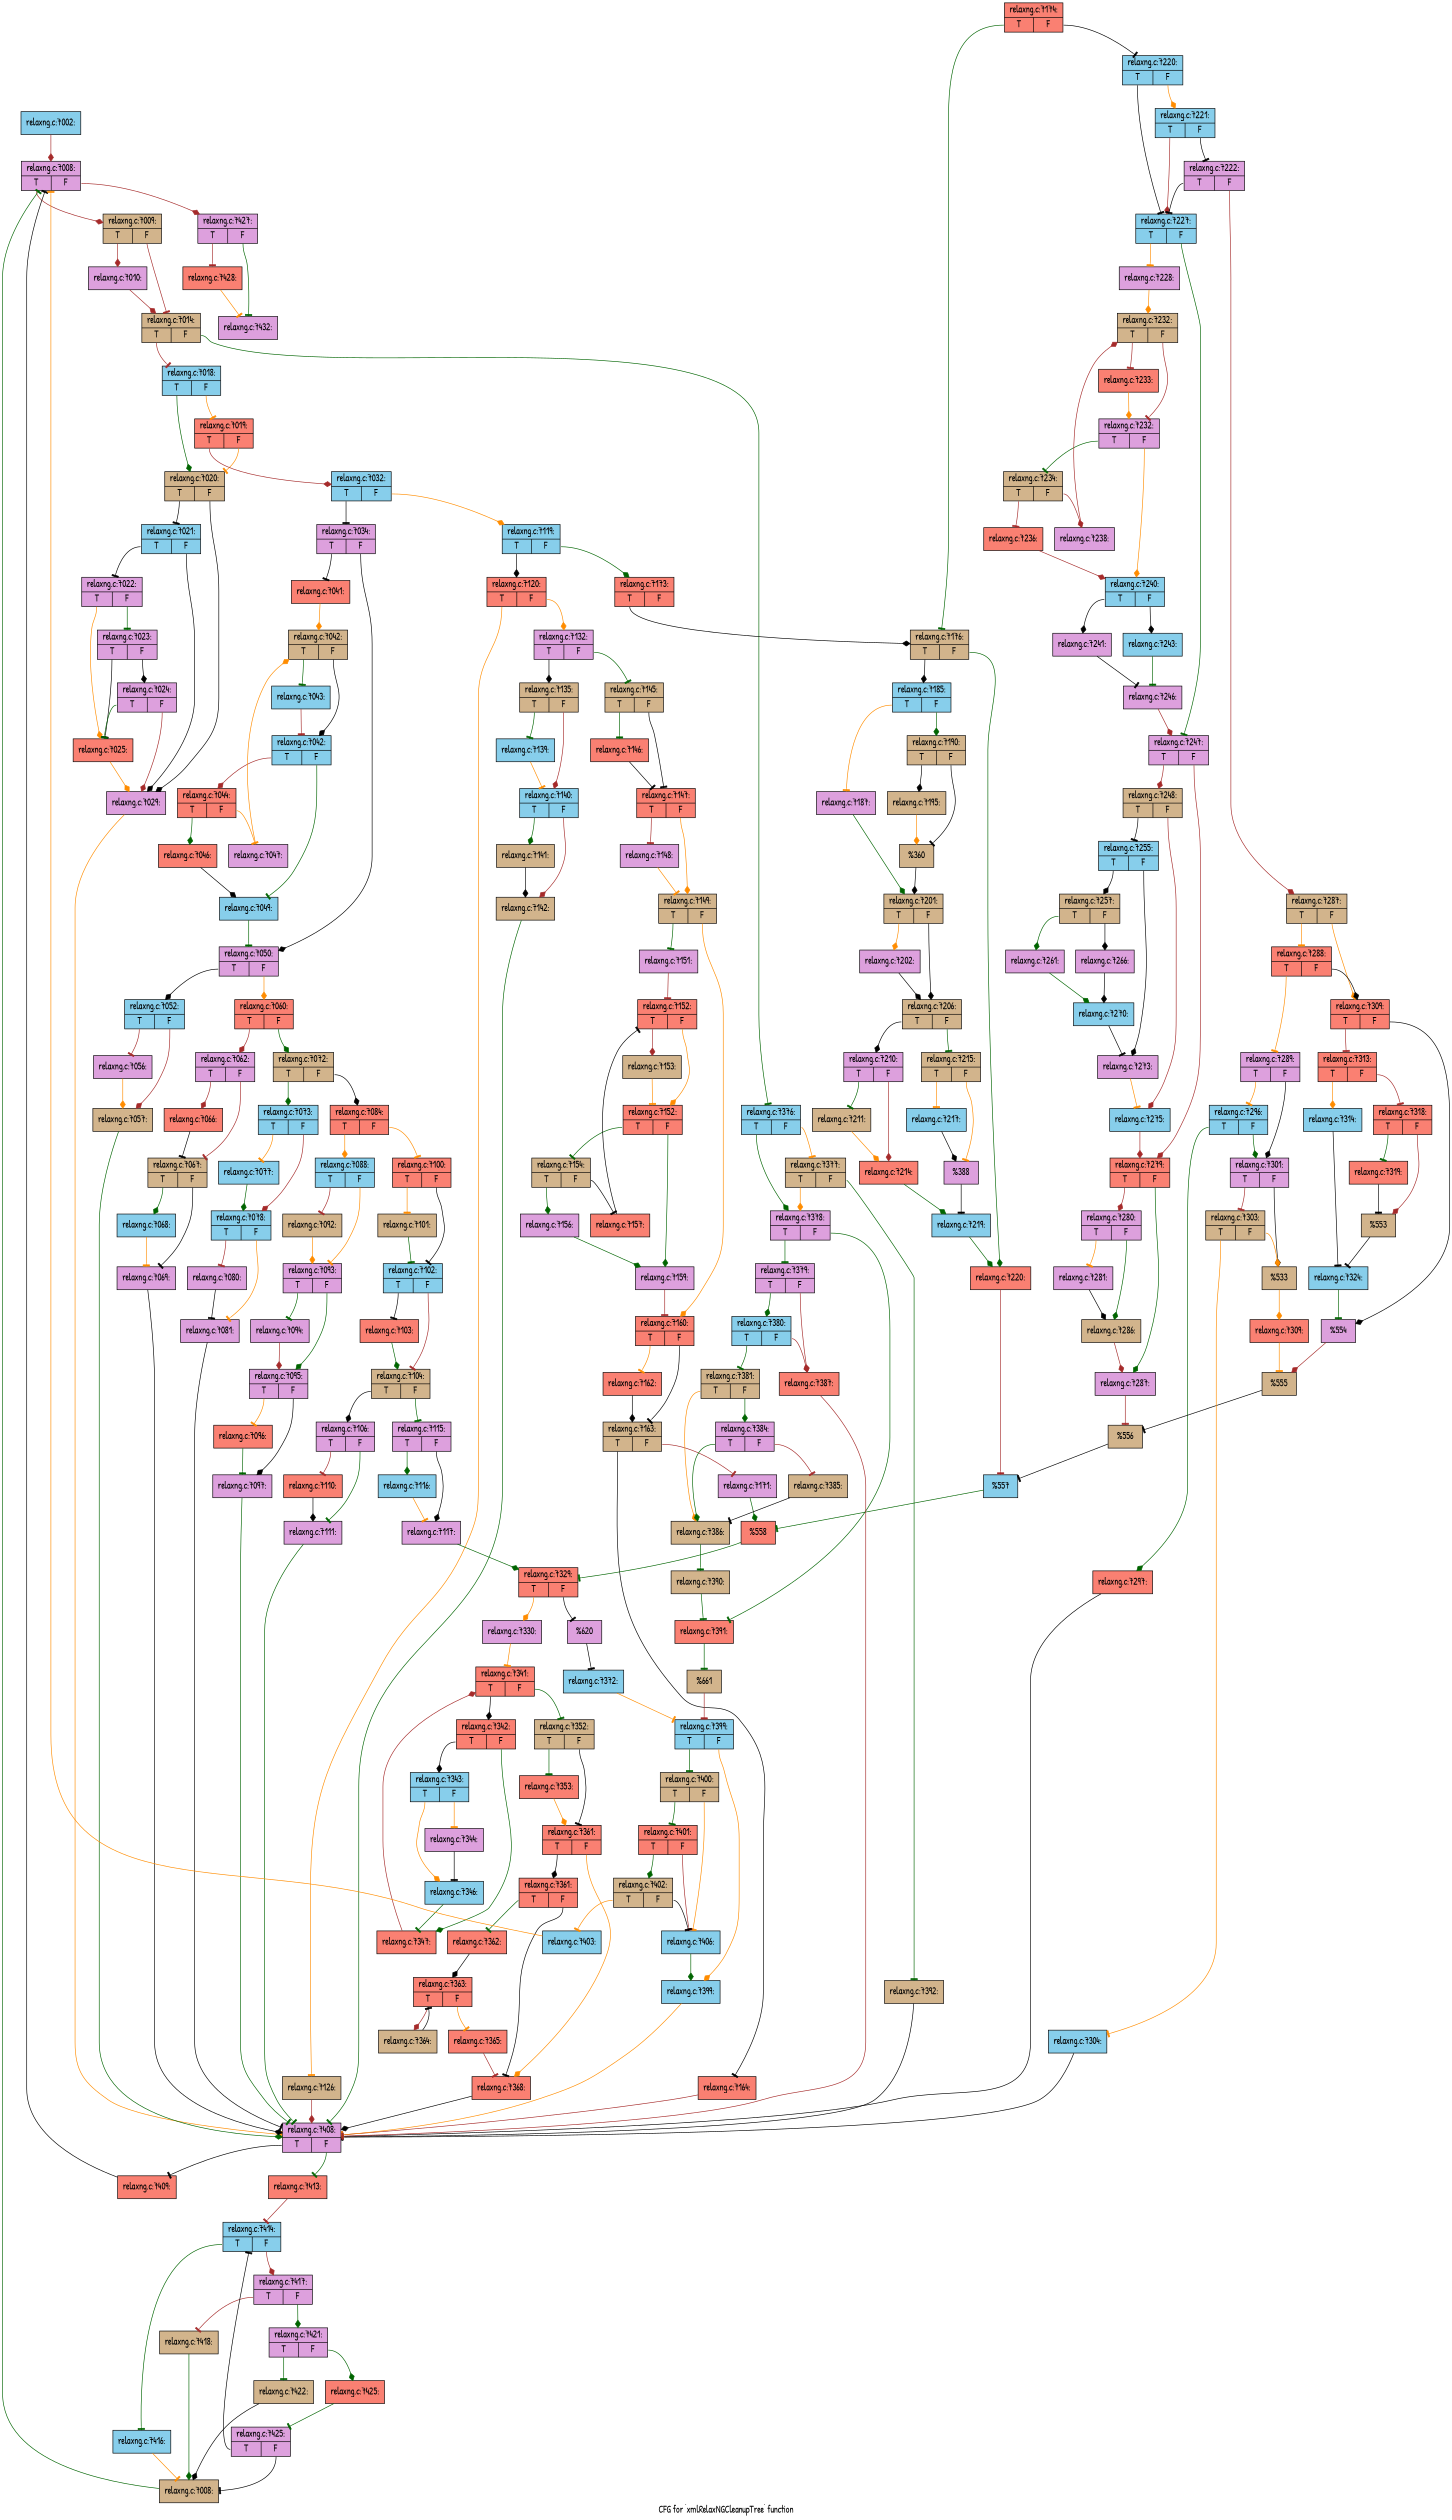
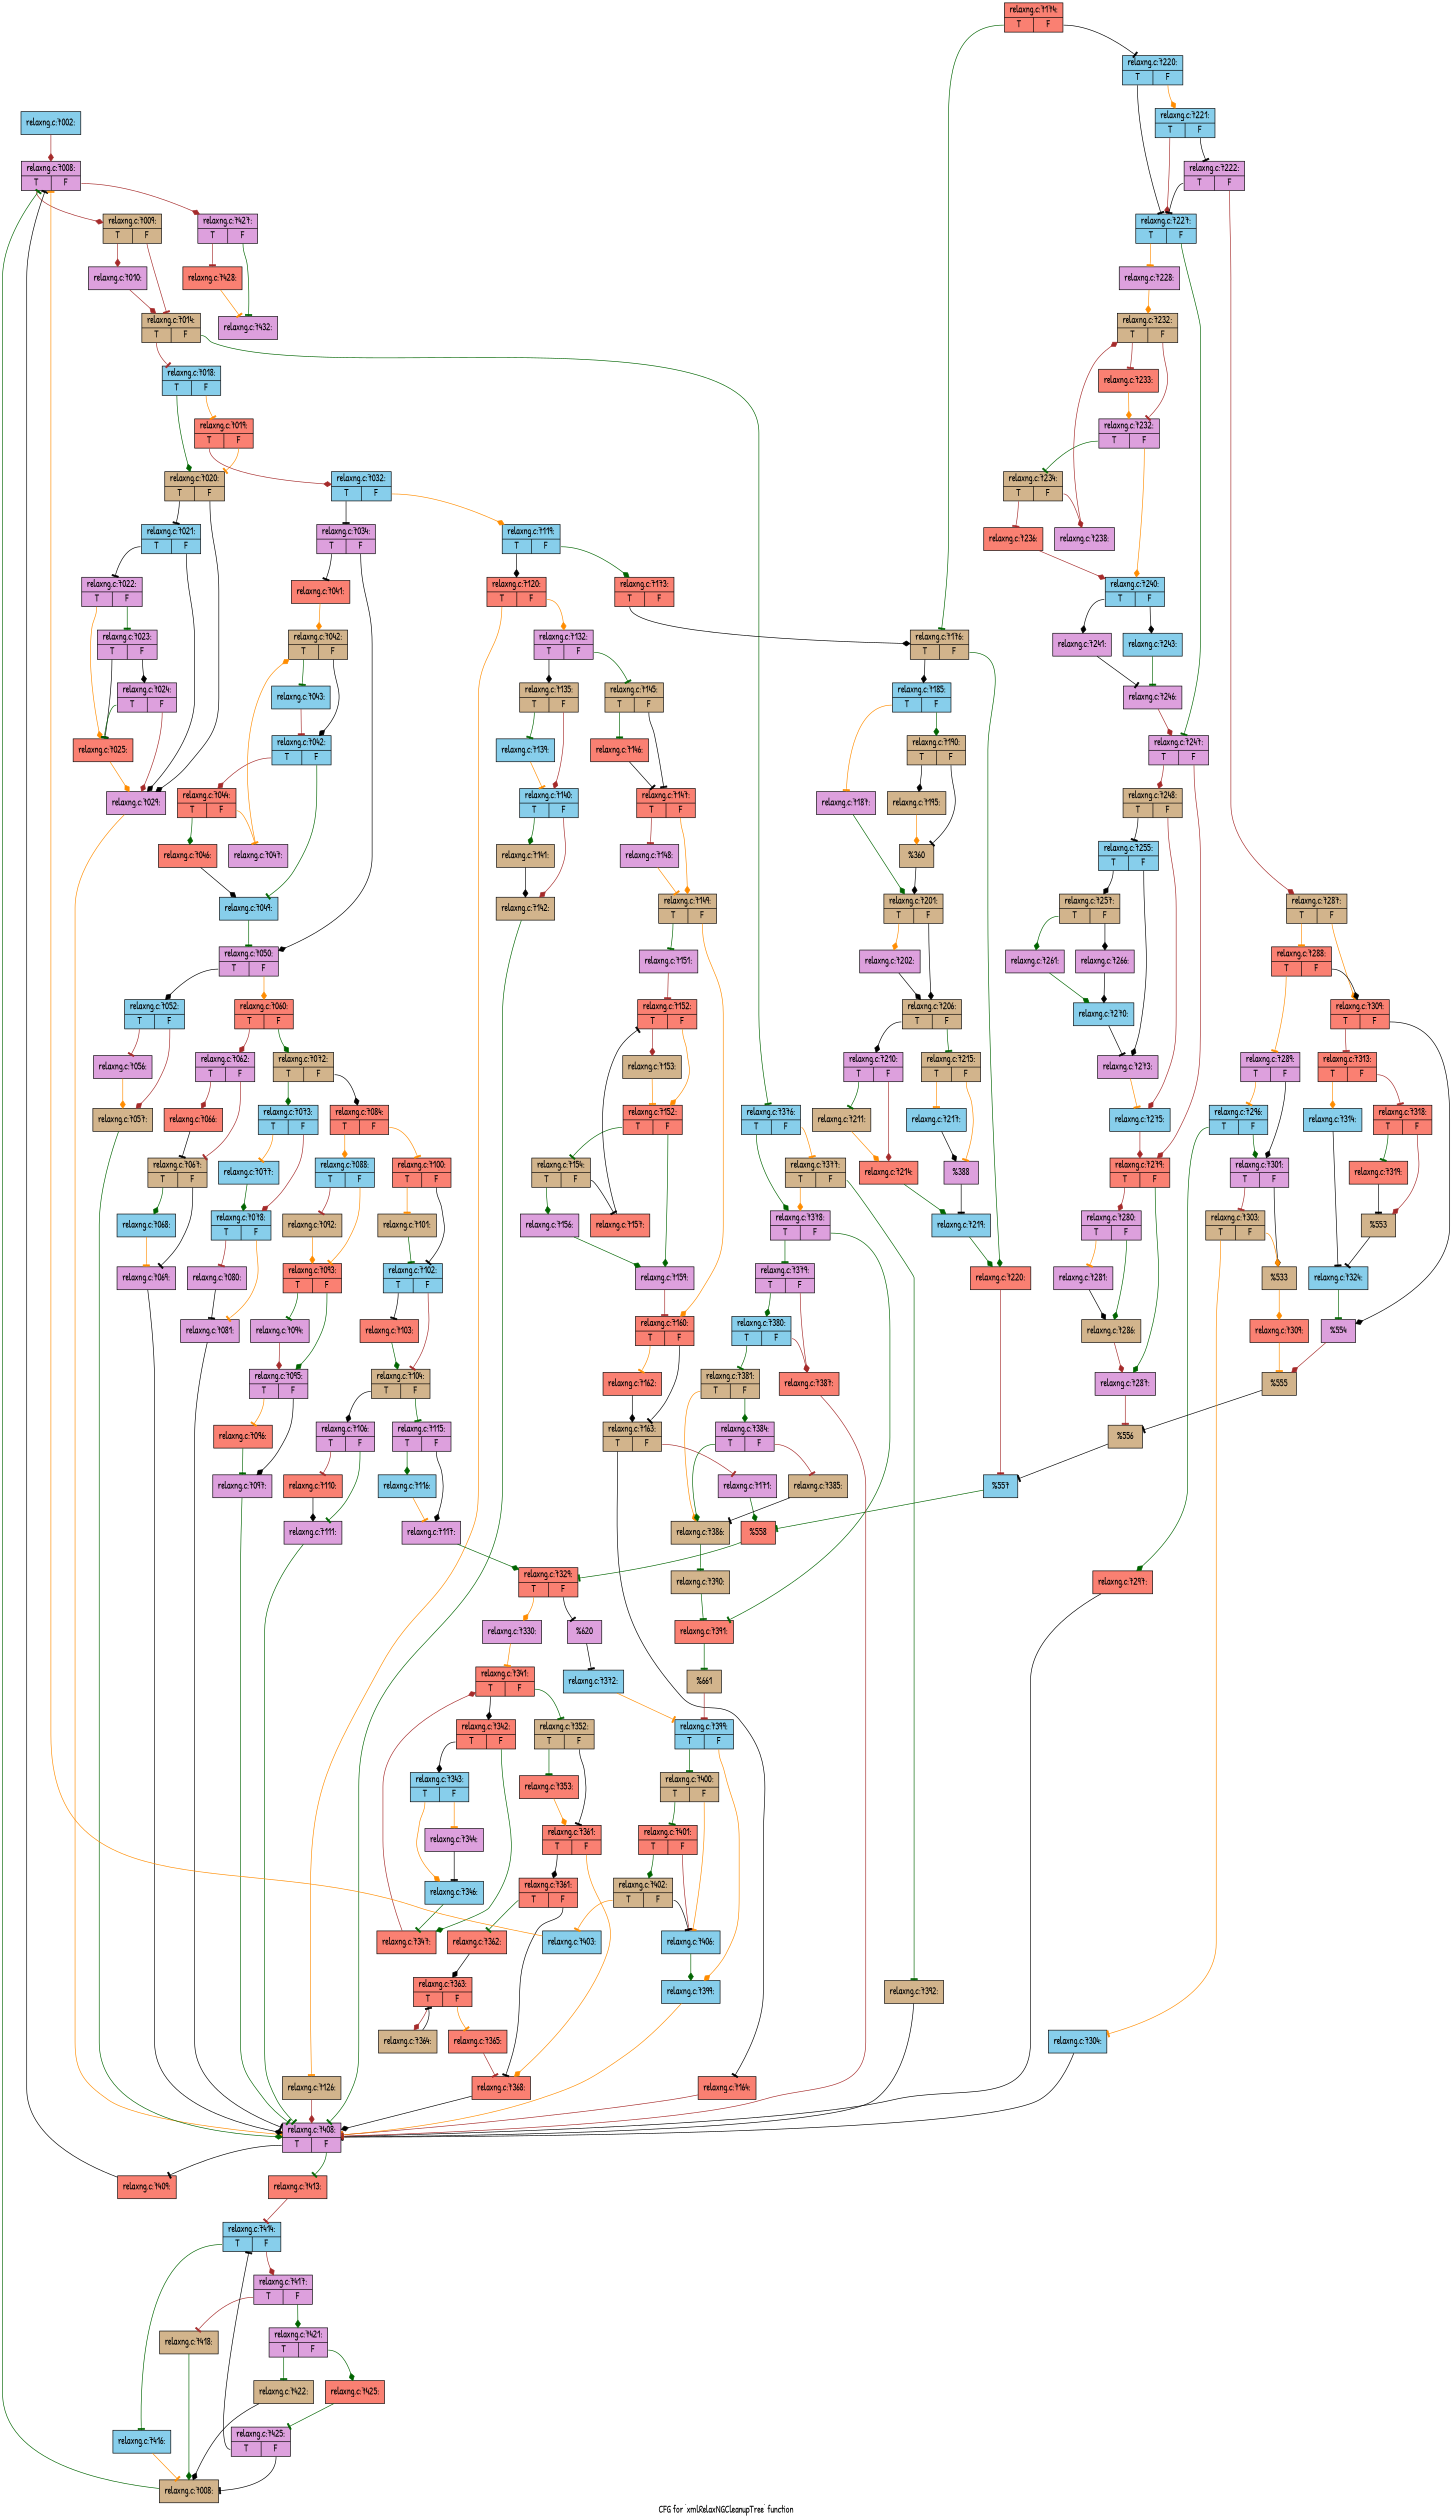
(312, 1278) -> (312, 1278)
